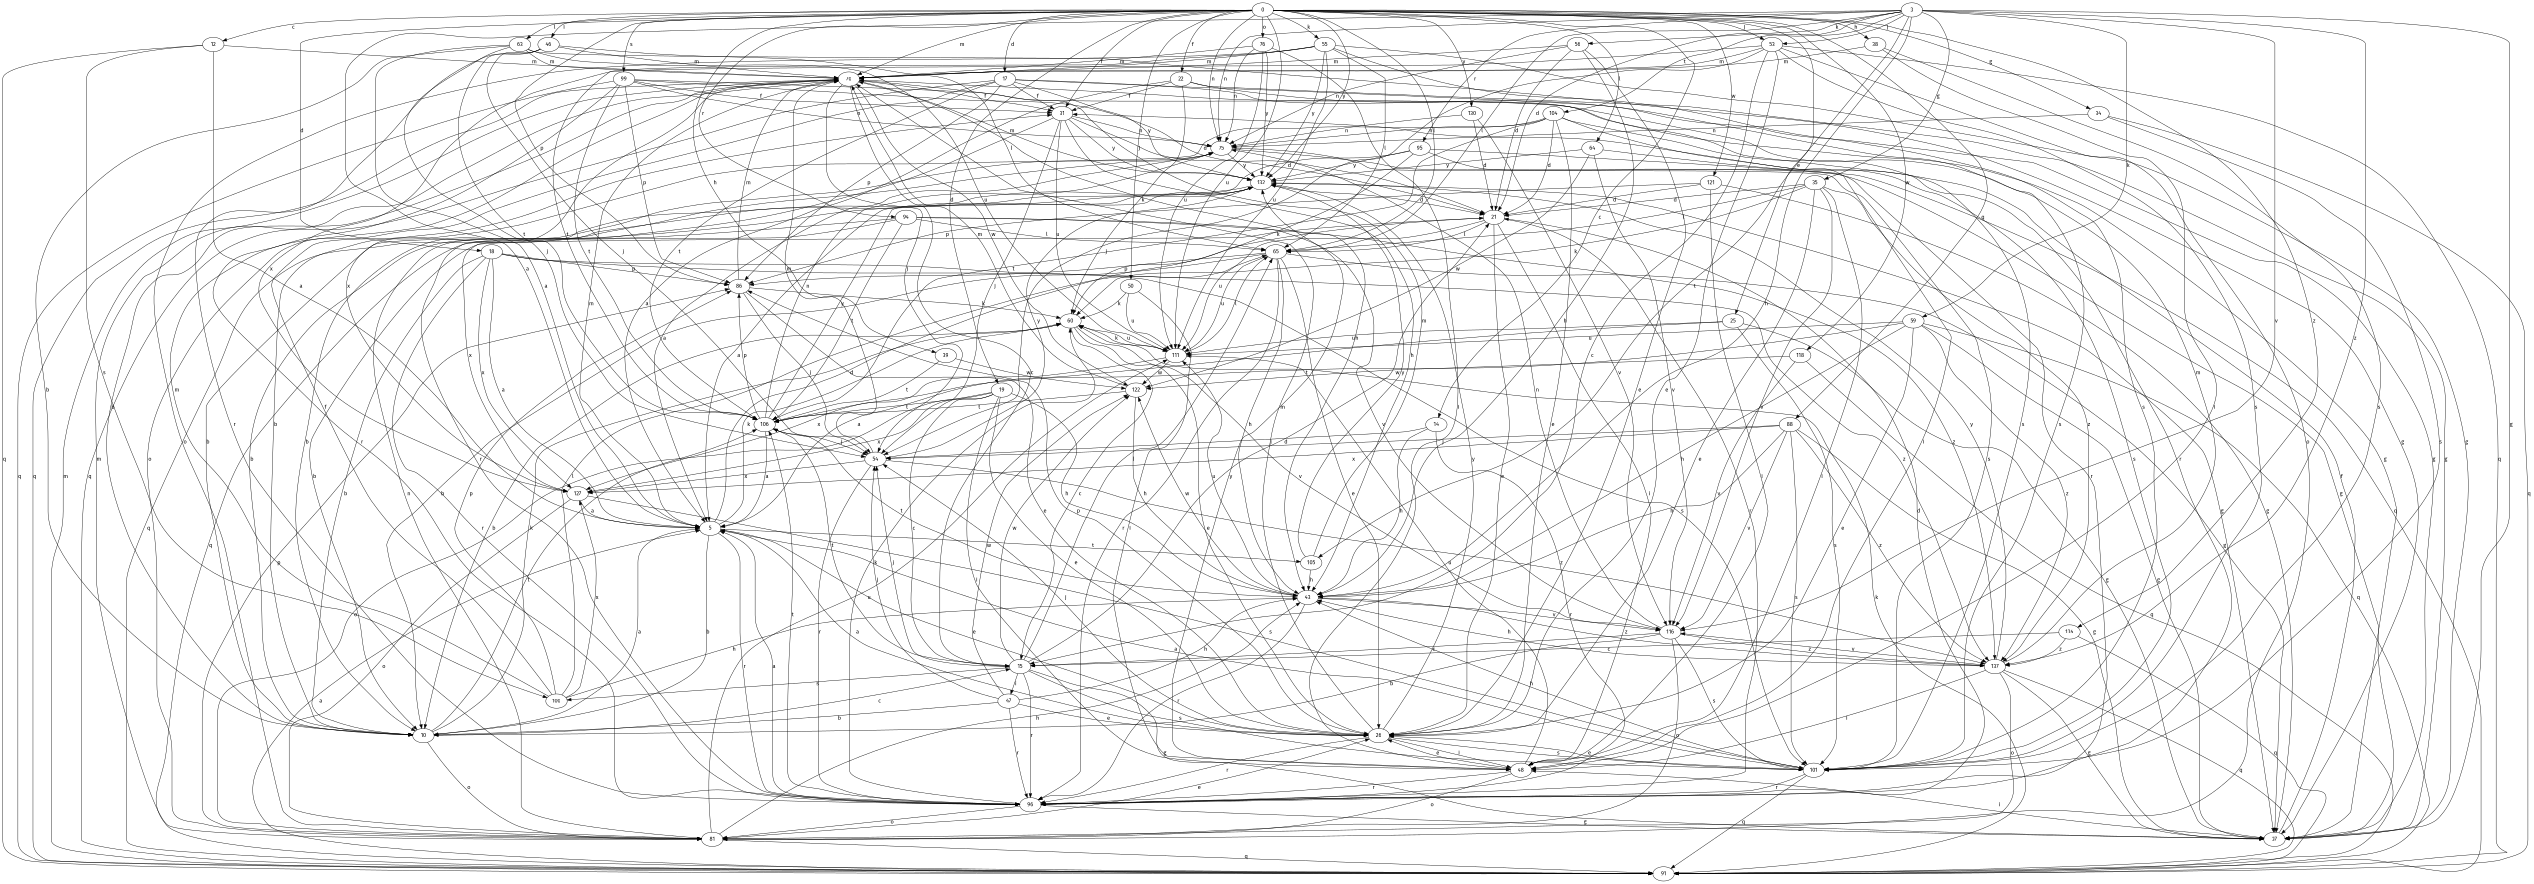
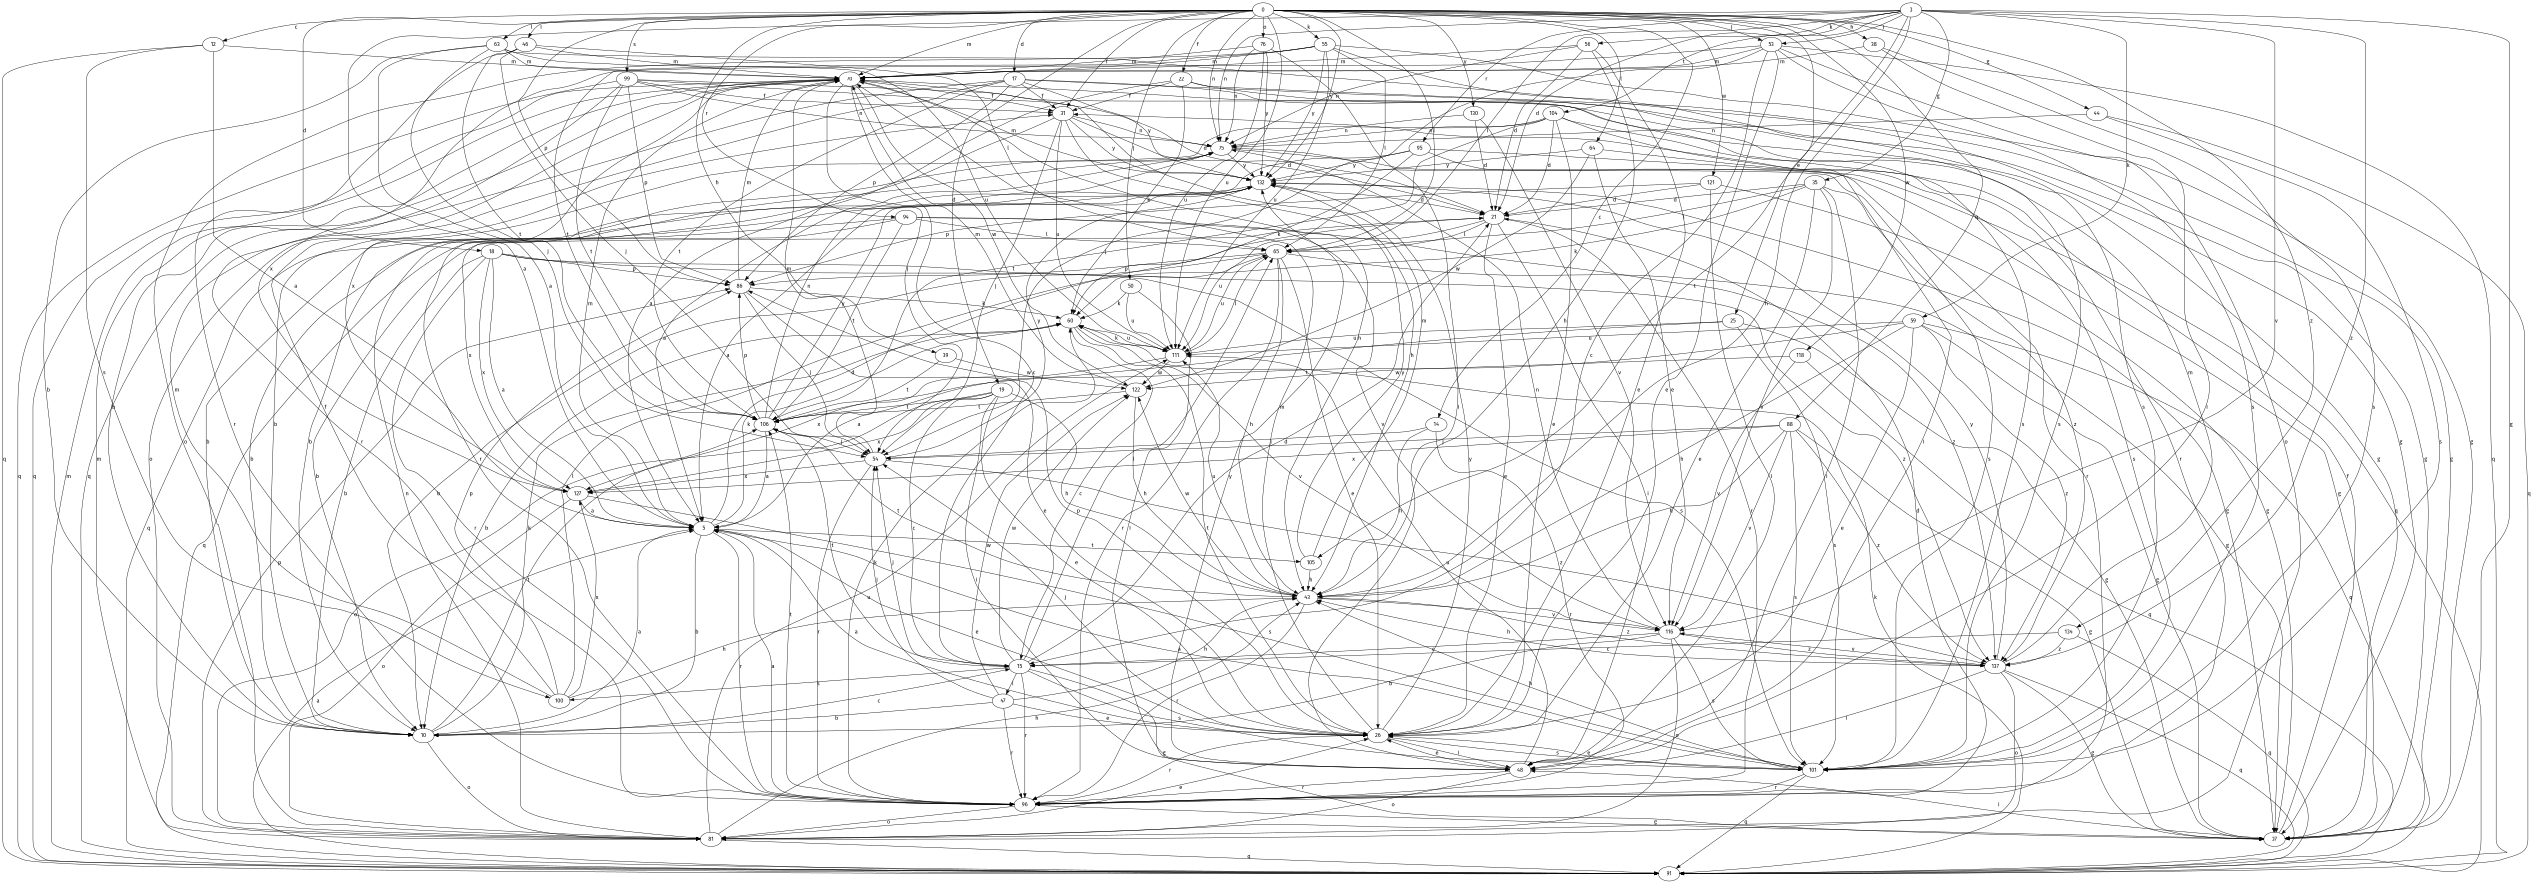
(2099, 114) -> (2097, 114)
(1673, 390) -> (1673, 390)
(1208, 528) -> (1208, 528)
